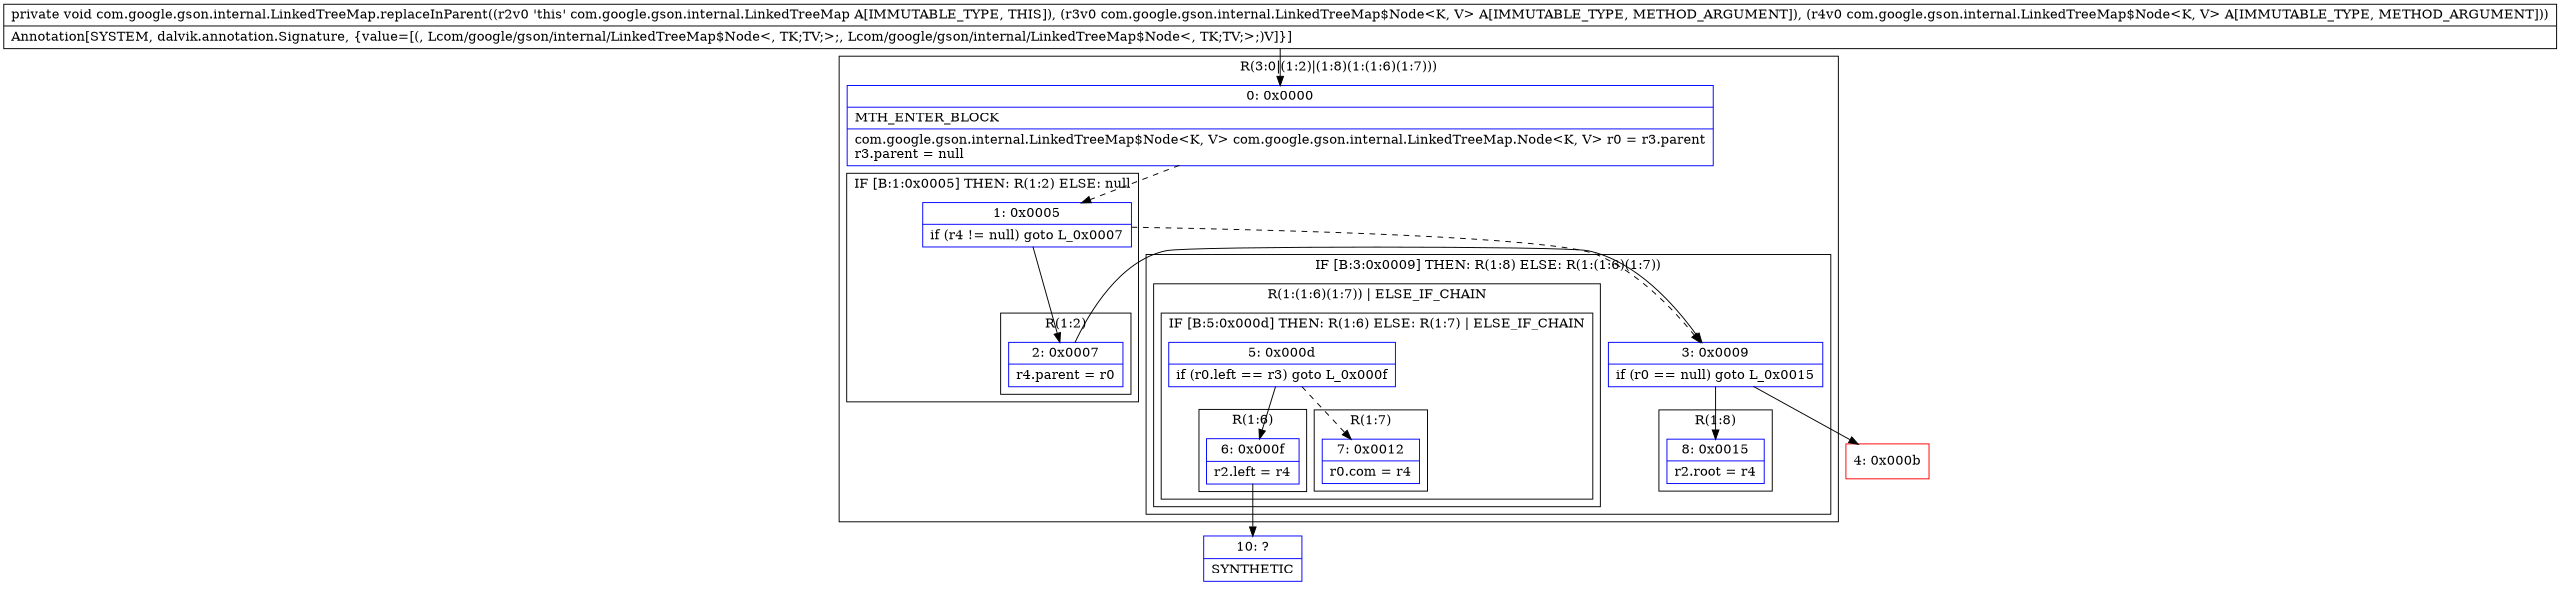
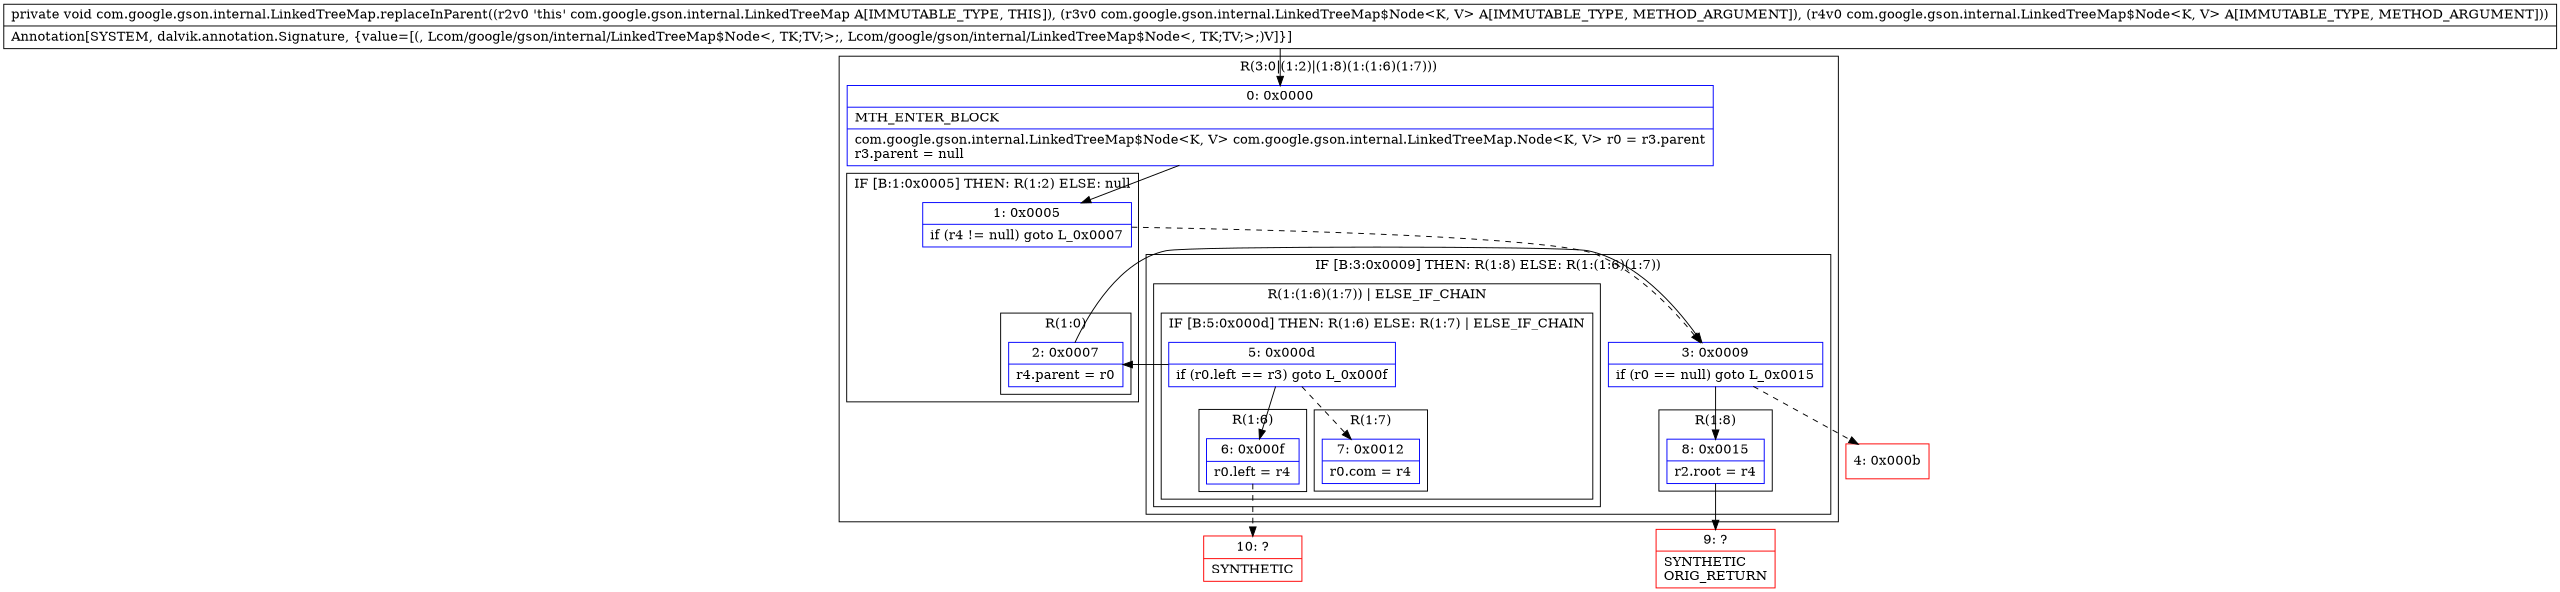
(1133, 183) -> (1133, 183)
(1045, 290) -> (1151, 365)
(1066, 324) -> (1066, 324)
(1802, 413) -> (1802, 413)
(1253, 472) -> (1253, 472)
(1253, 505) -> (1253, 505)
(1253, 559) -> (1253, 559)
none -> (1716, 559)
